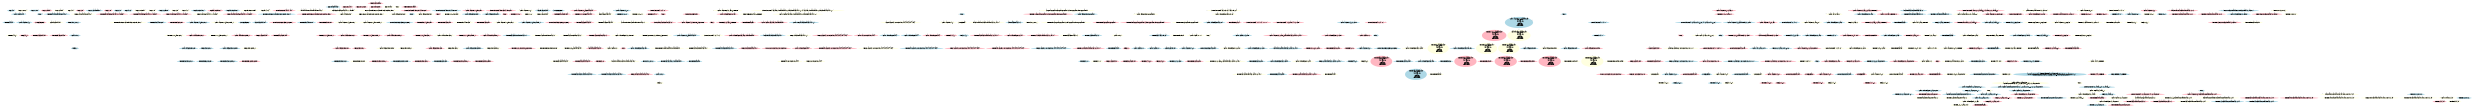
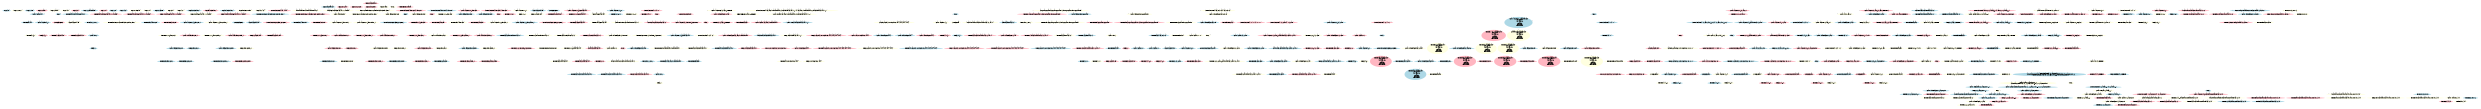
(83, 14) -> none
none -> (1313, 35)
